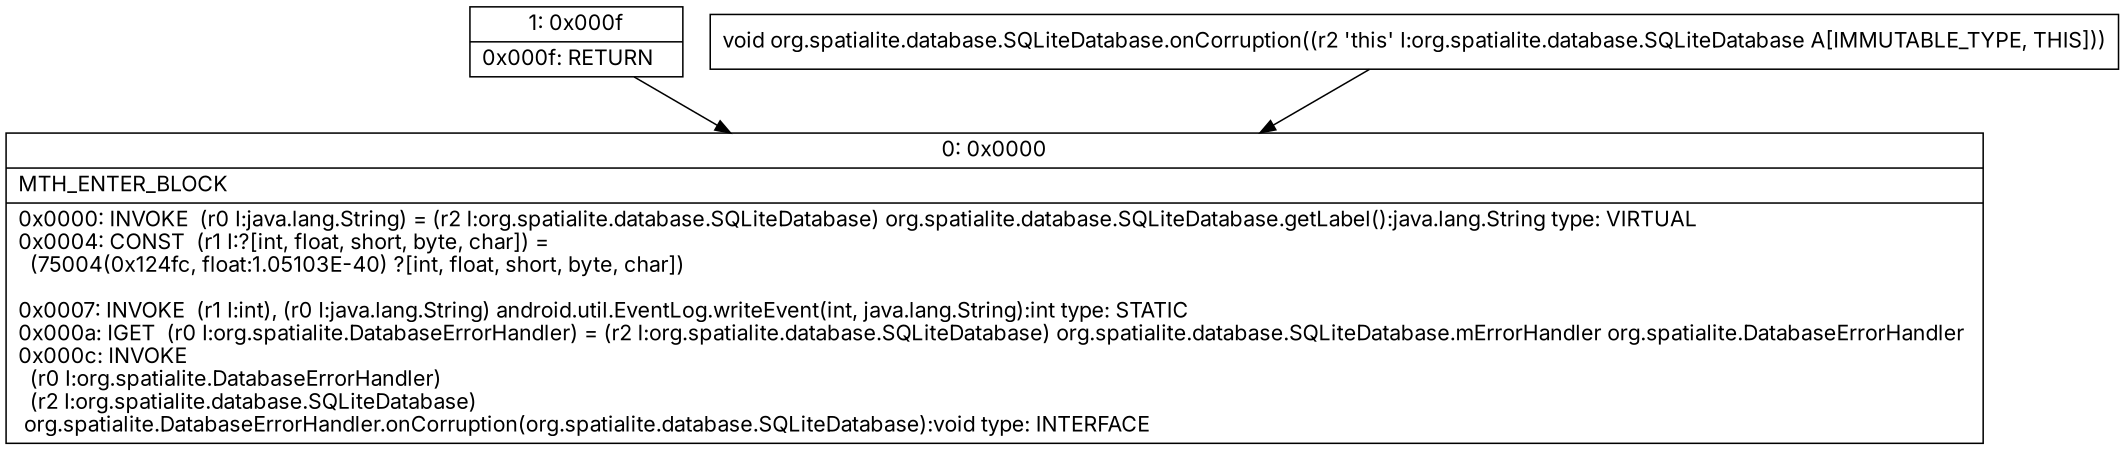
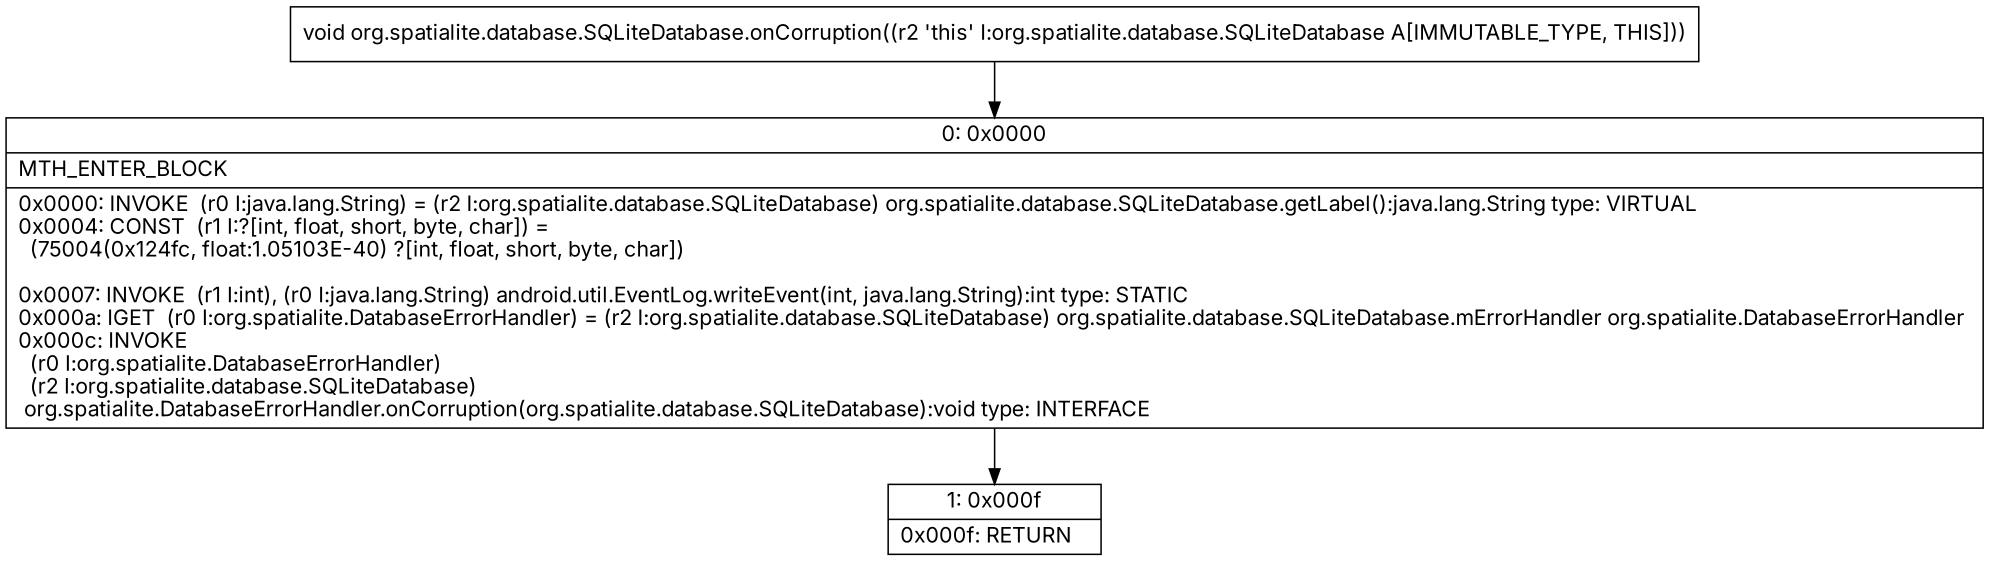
(676, 101) -> (995, 449)
